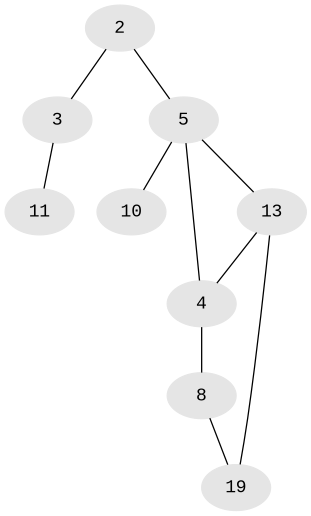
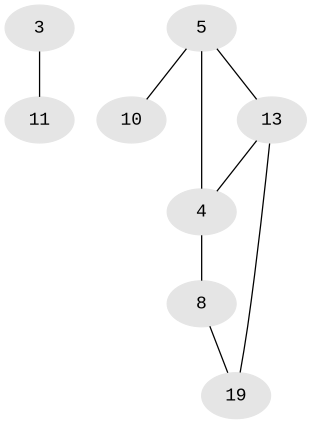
(120, 28) -> none
